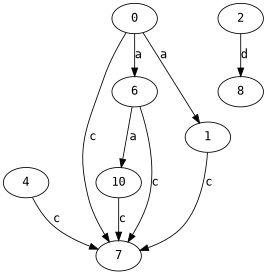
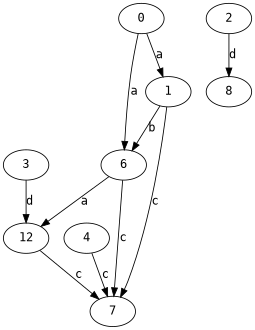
none -> (148, 125)
(86, 132) -> none
none -> (26, 165)
(119, 183) -> (26, 238)
